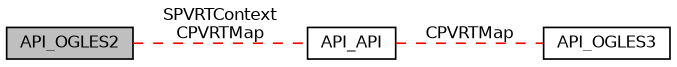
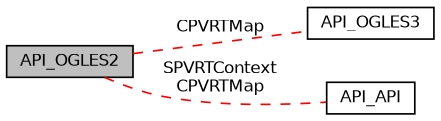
(470, 43) -> (220, 42)
